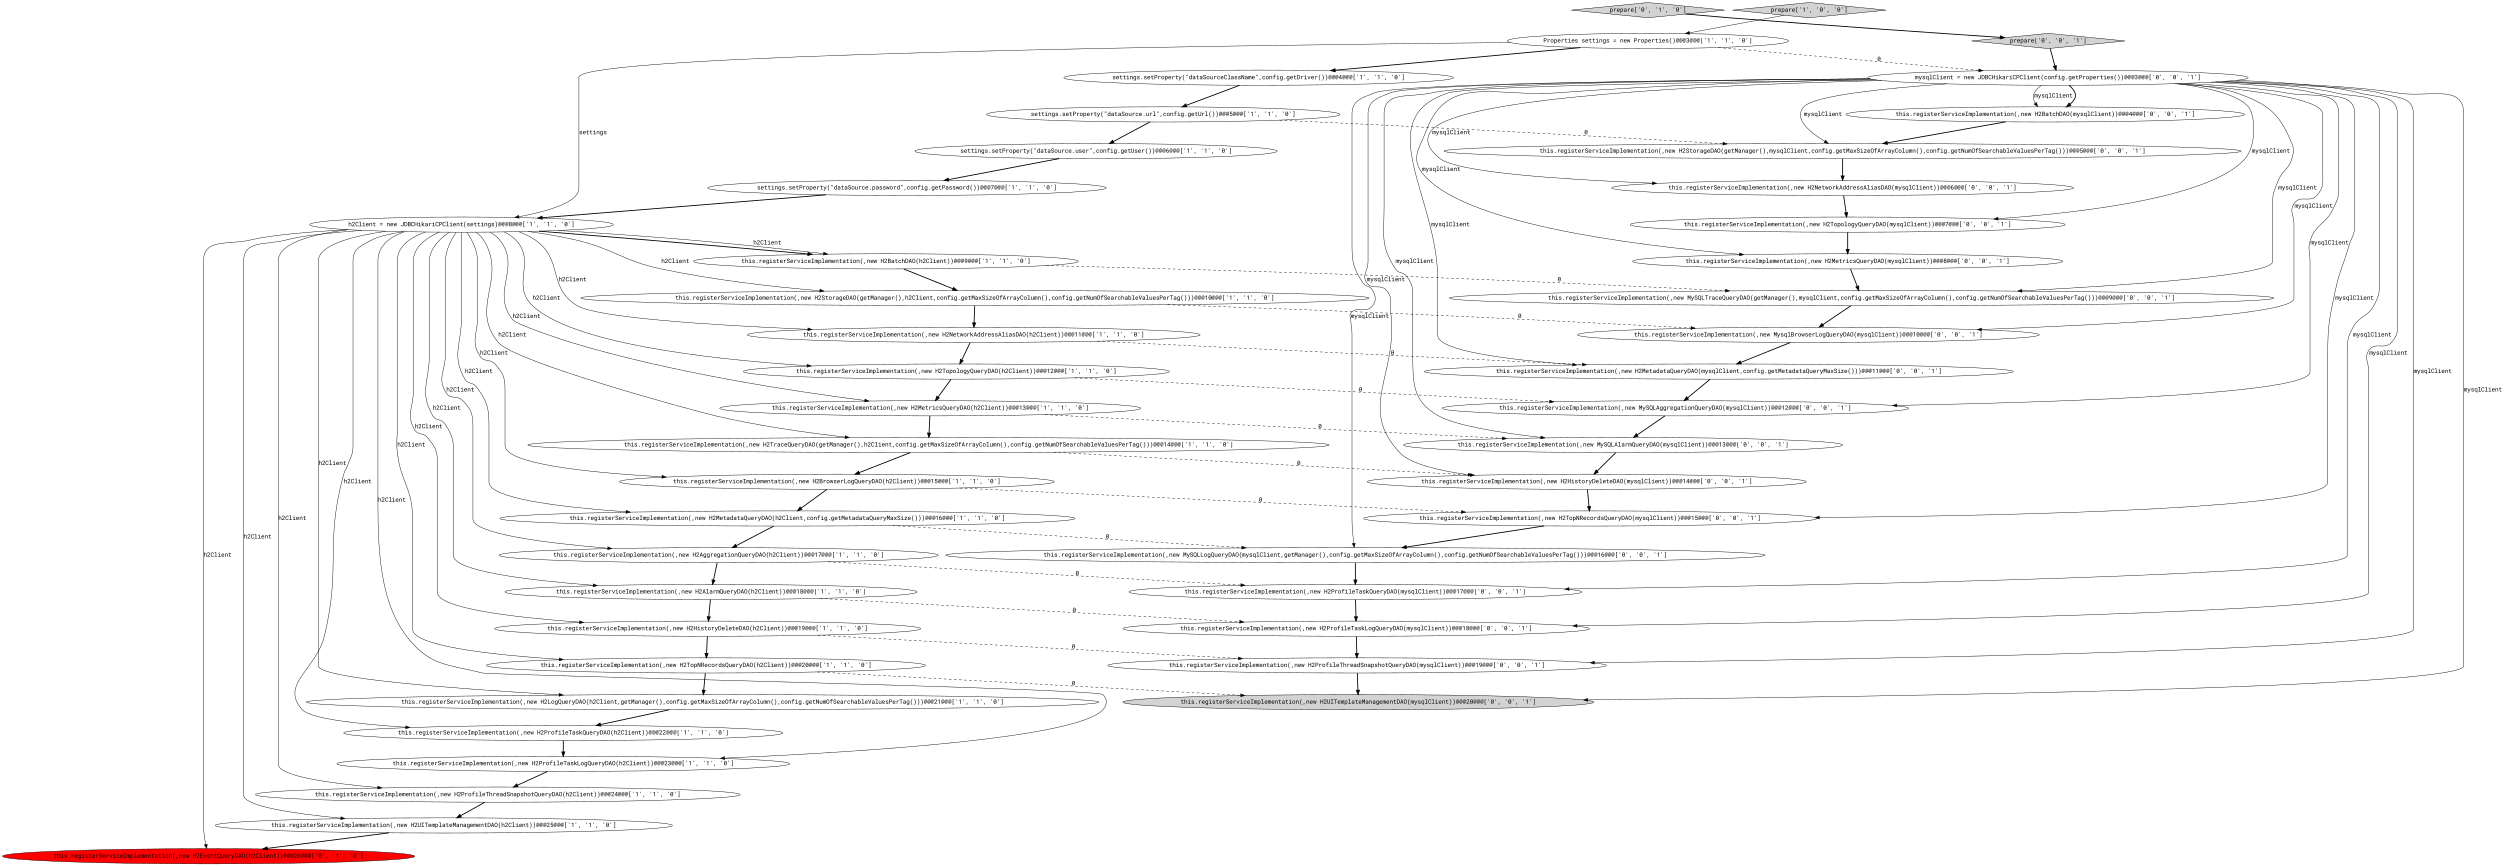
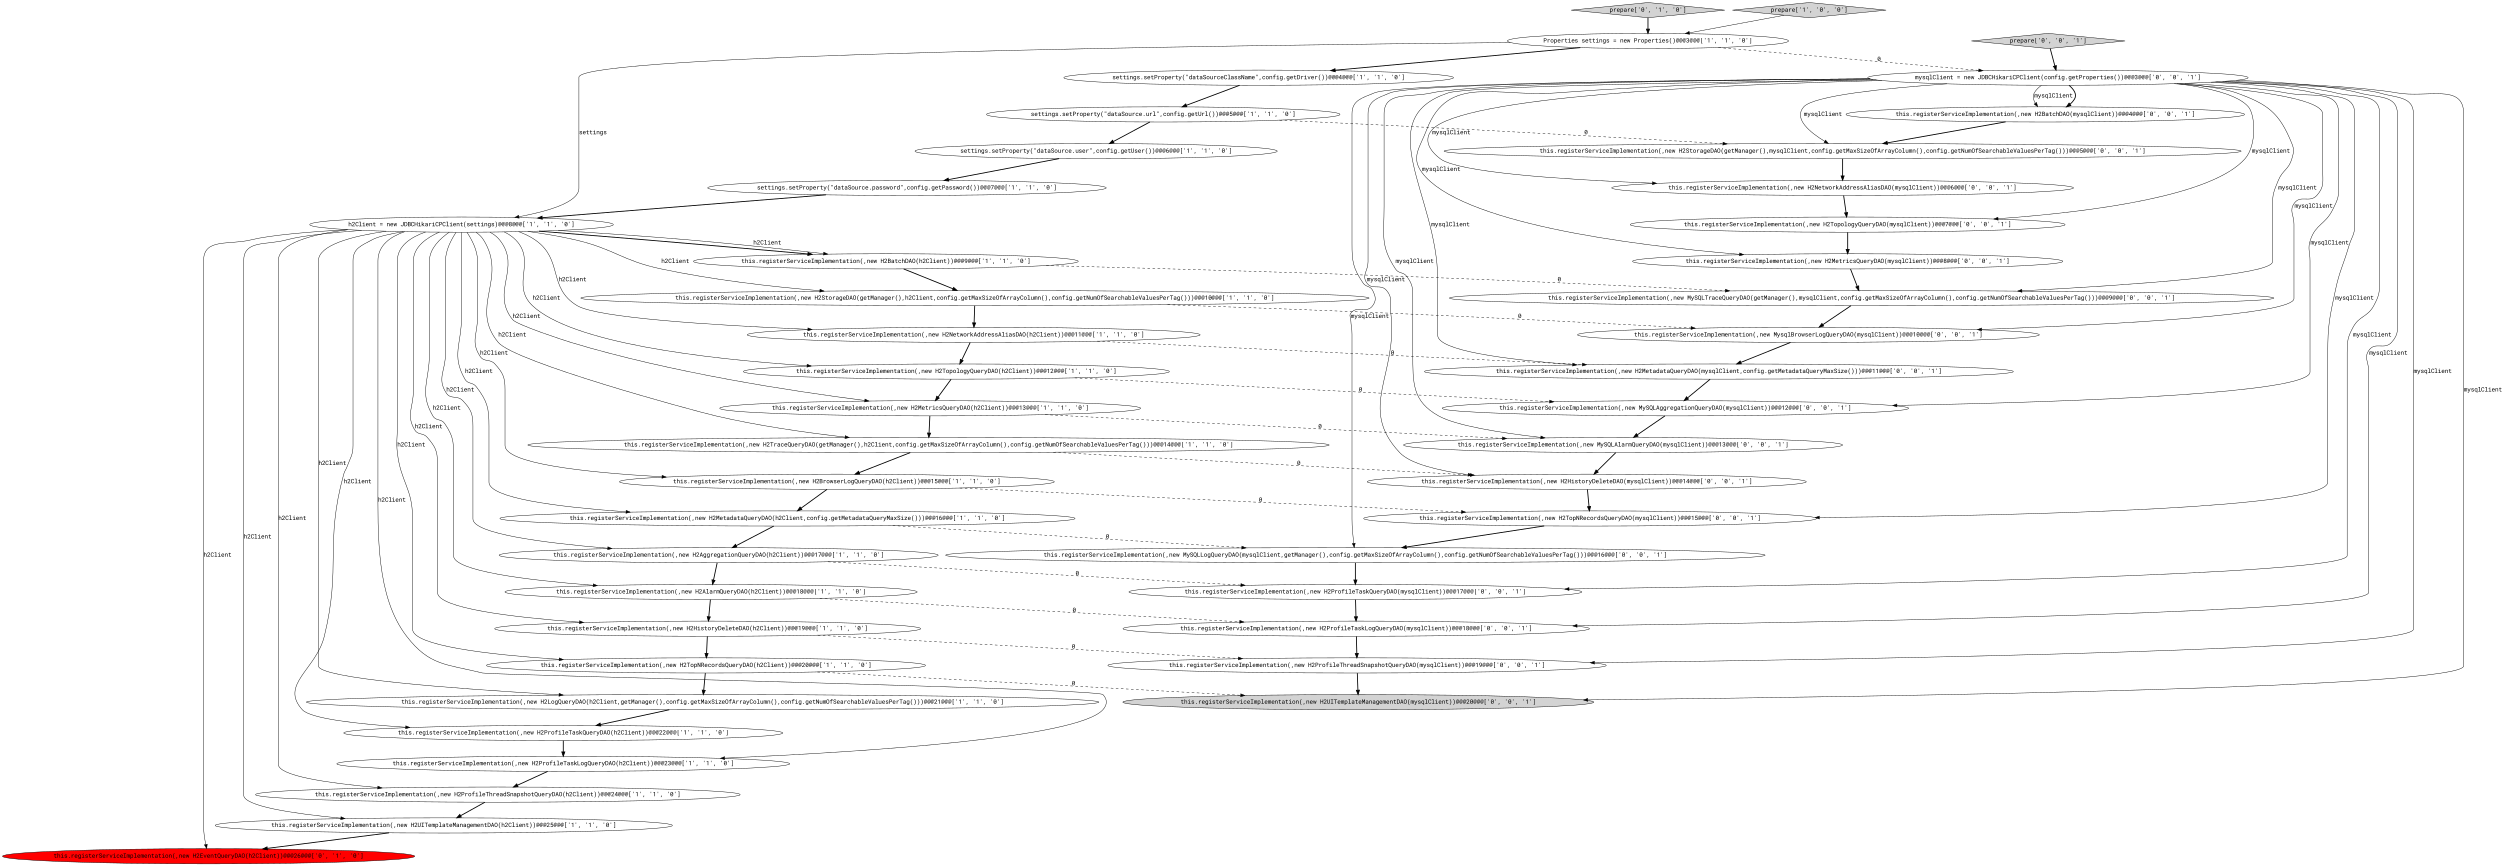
(1843, 26) -> (1648, 23)
